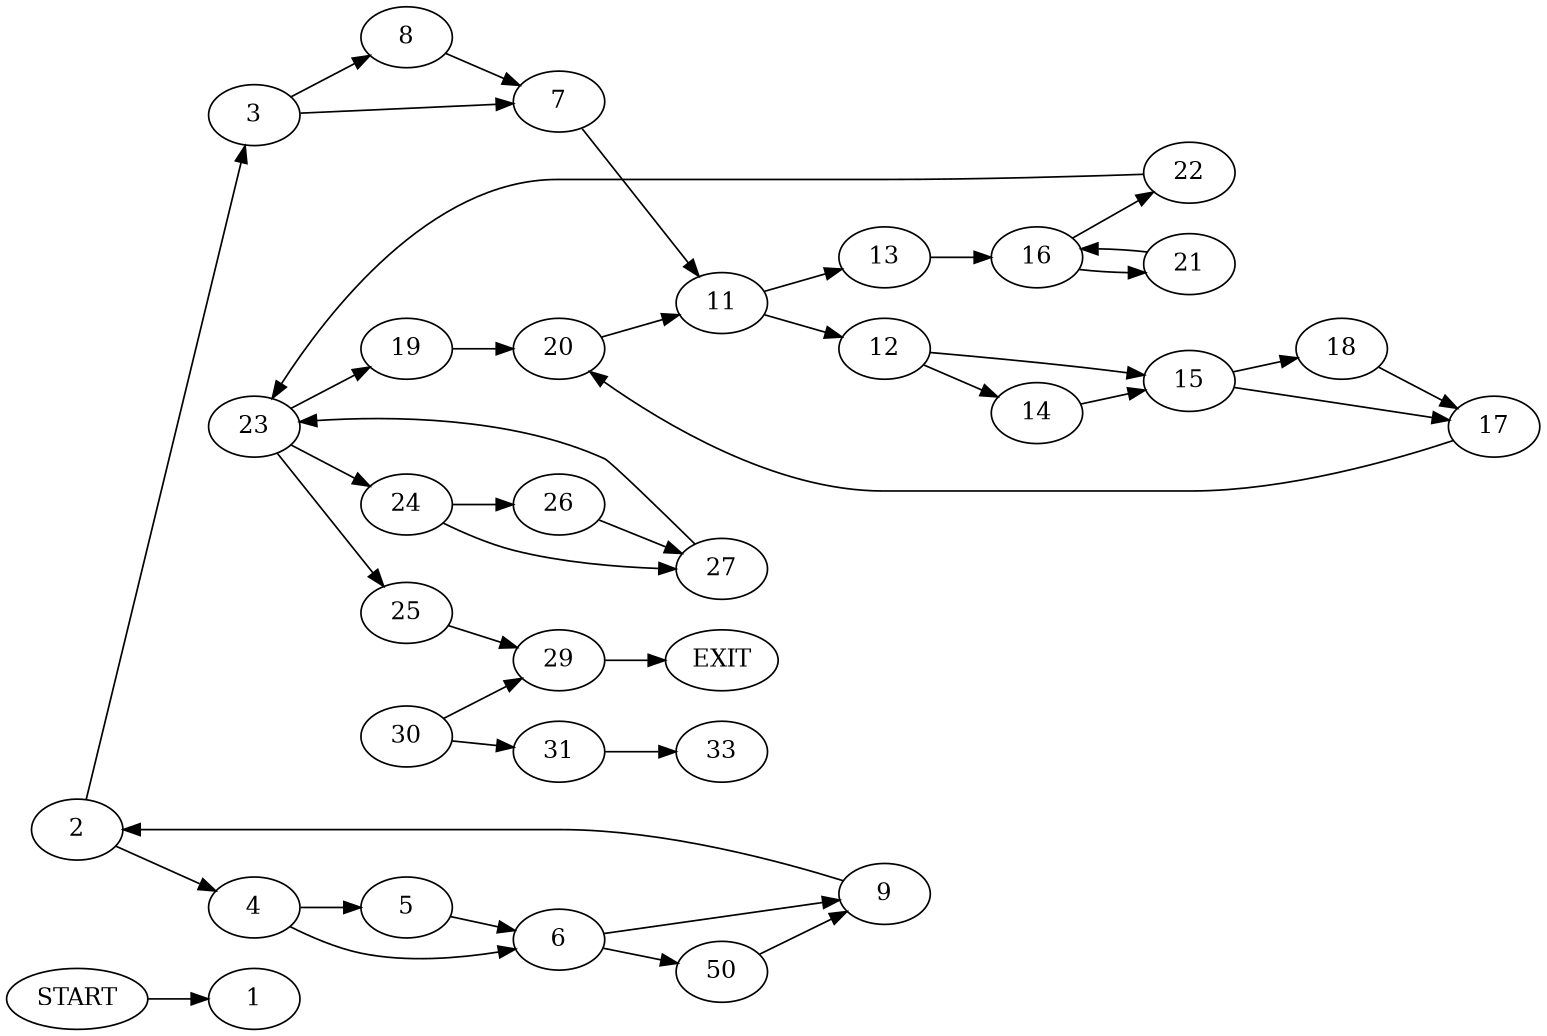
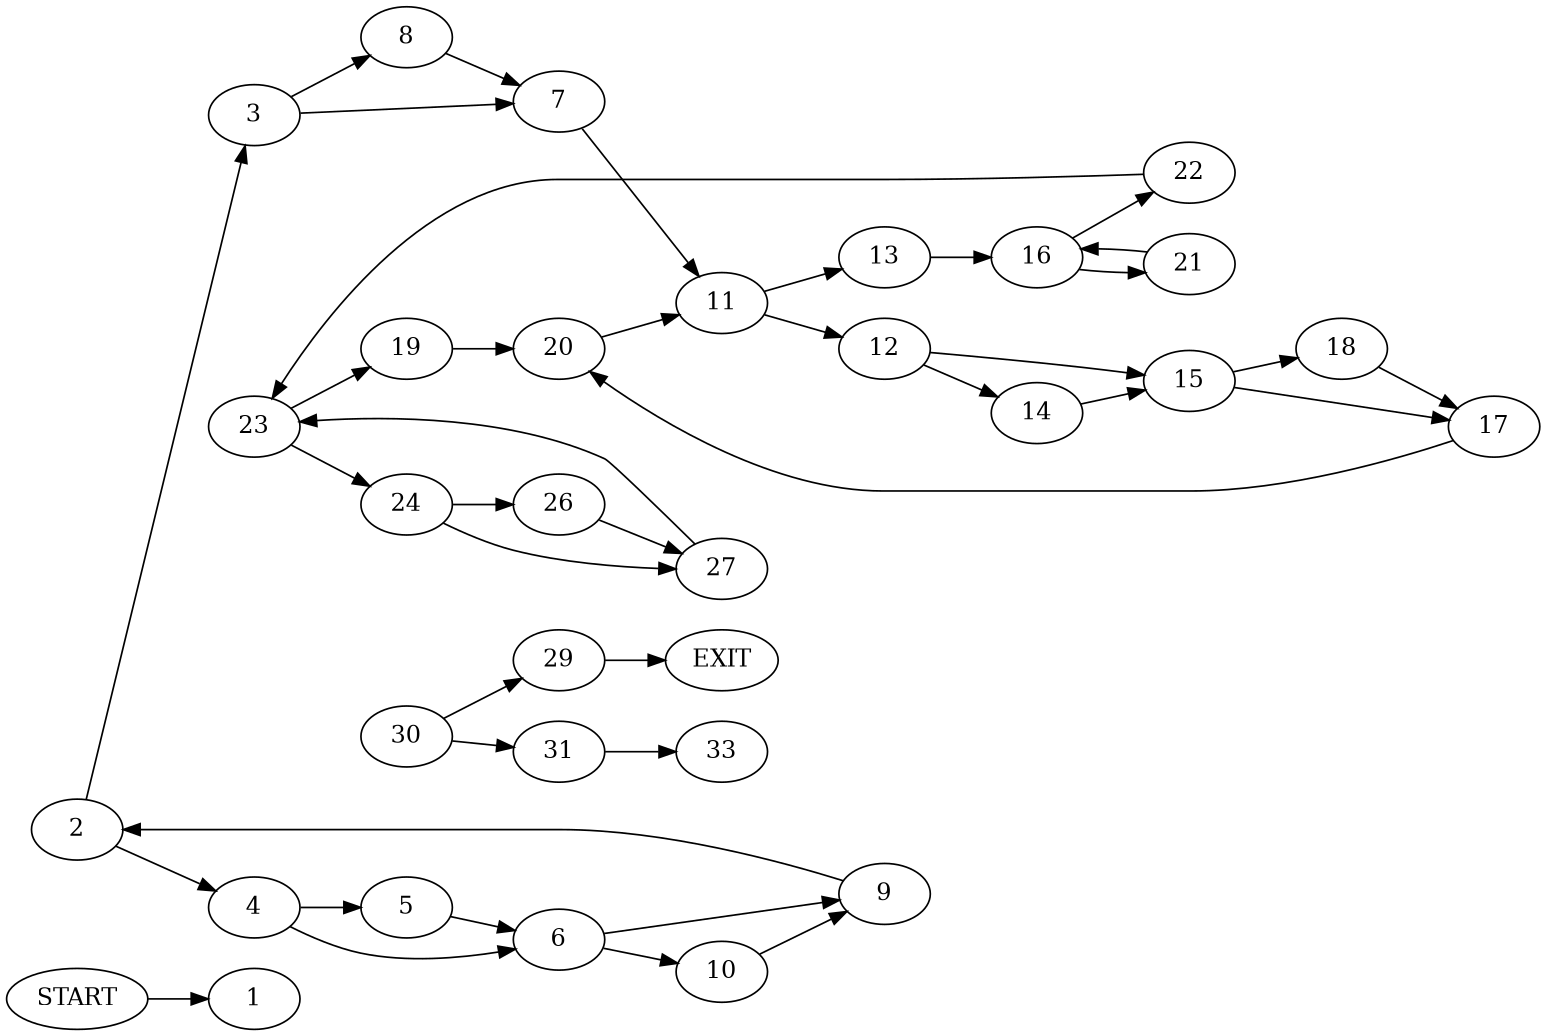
(407, 613) -> none
(722, 972) -> (722, 972)
